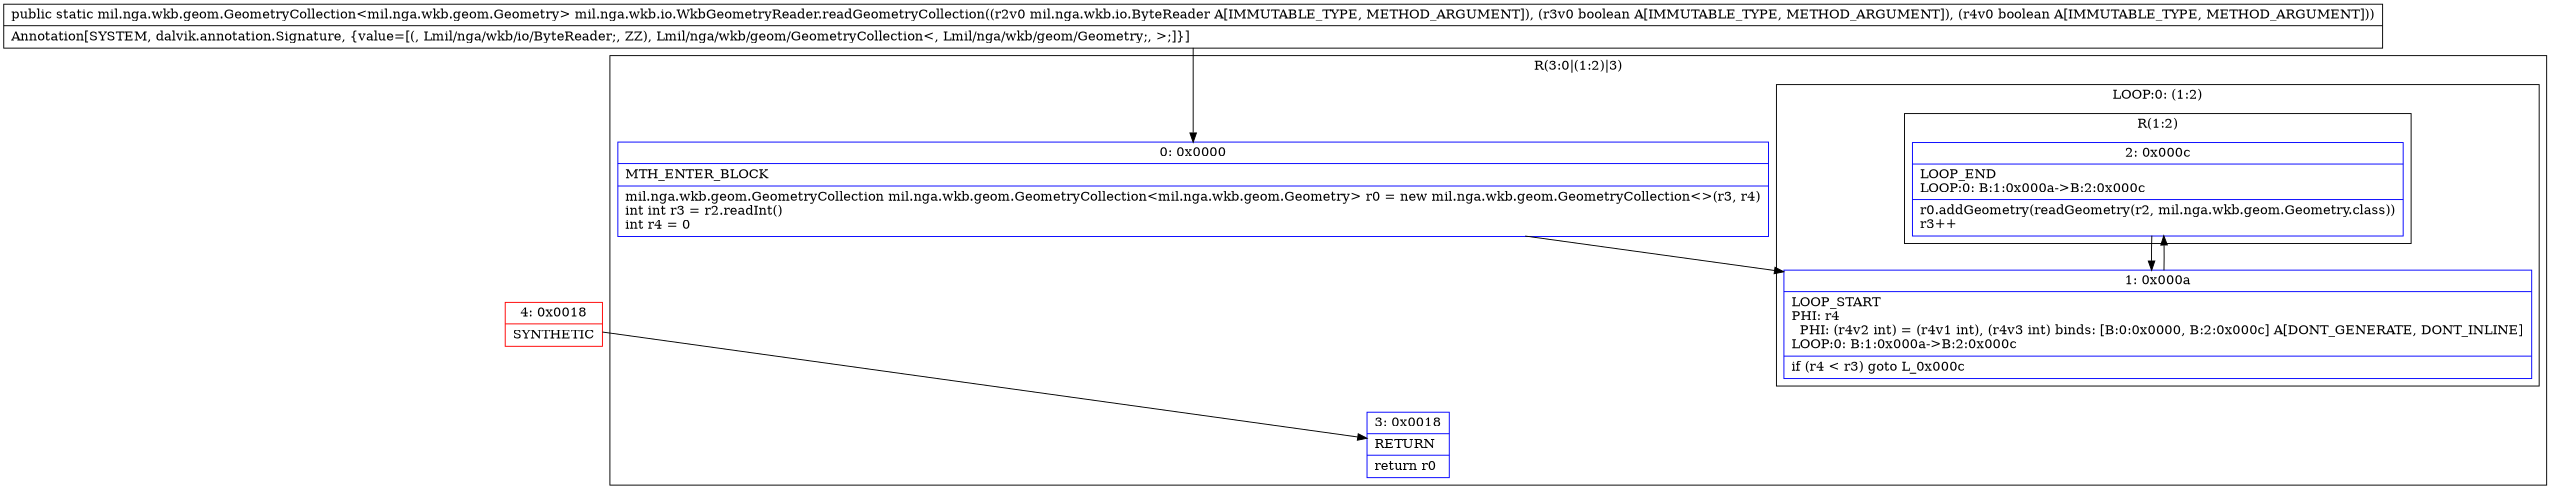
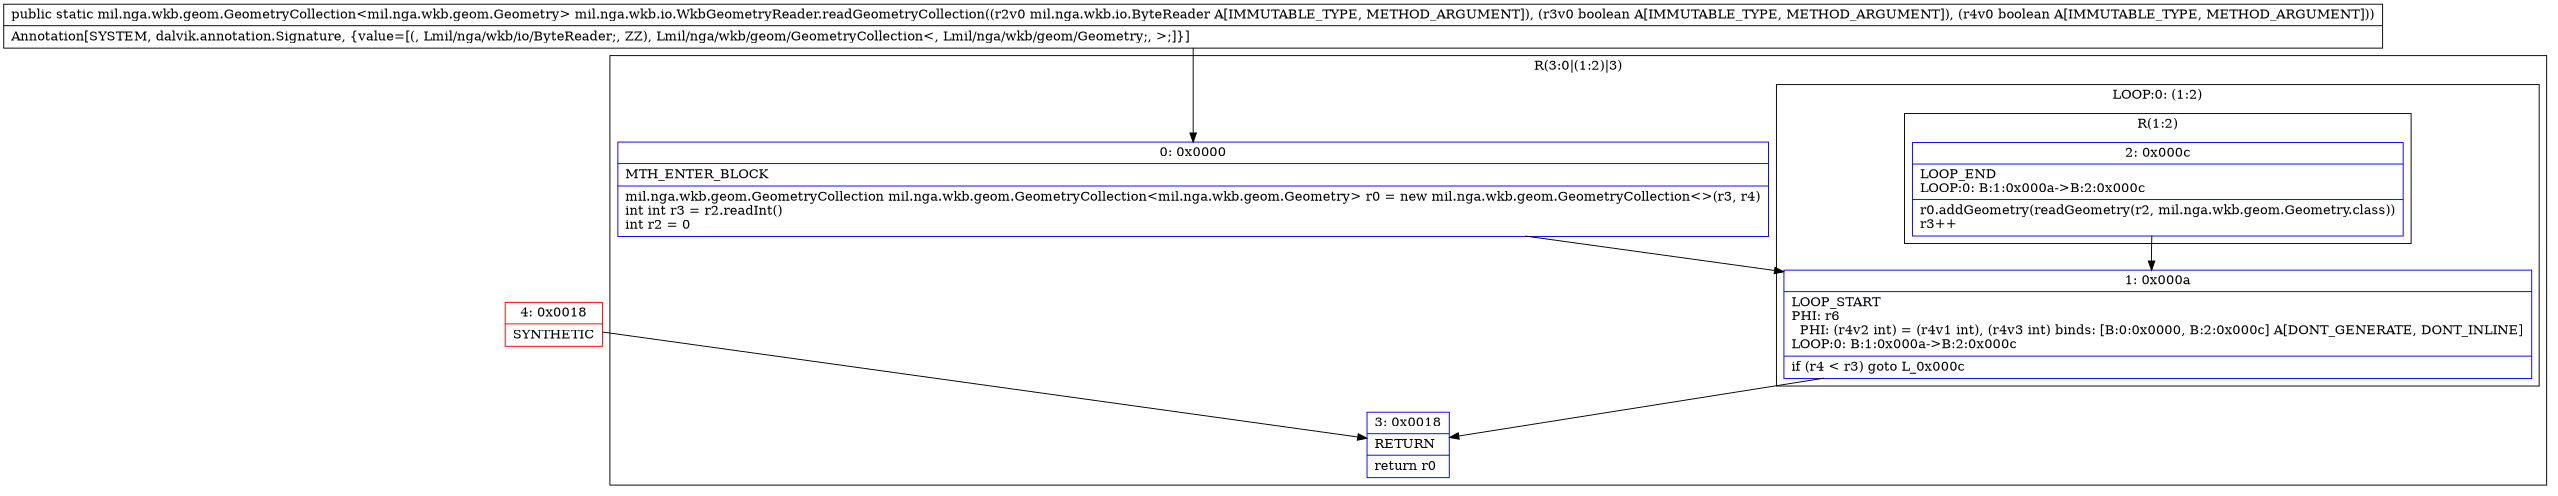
(658, 225) -> (658, 225)
(2164, 258) -> (1641, 407)
(1818, 316) -> (1818, 316)
